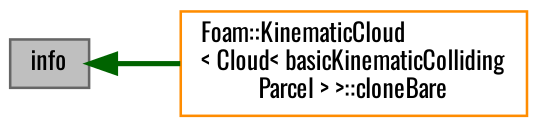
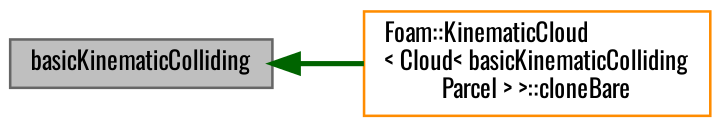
(50, 64) -> (141, 64)
